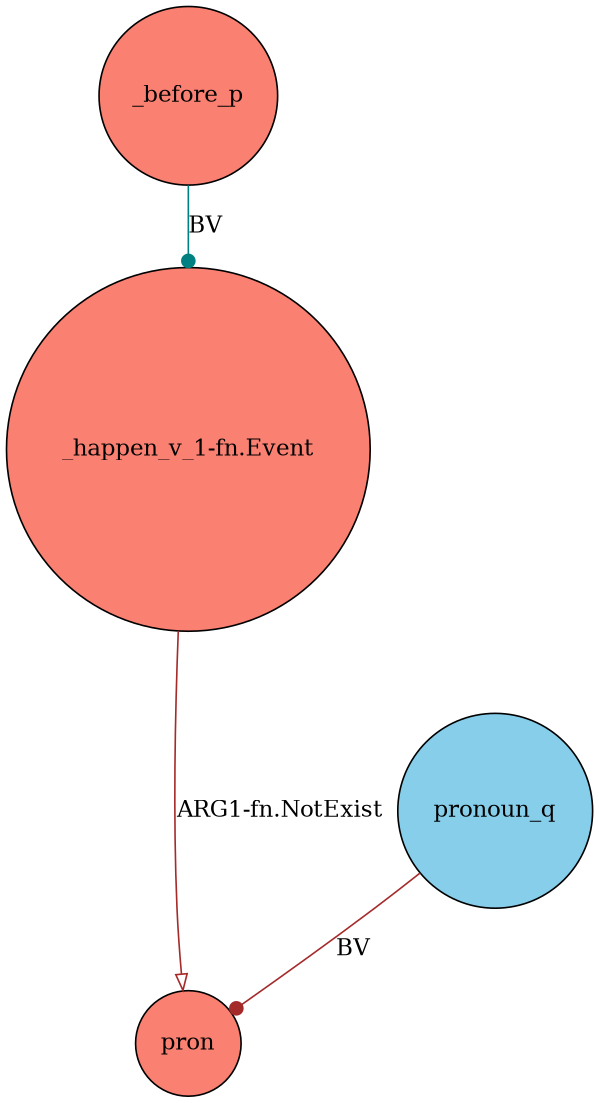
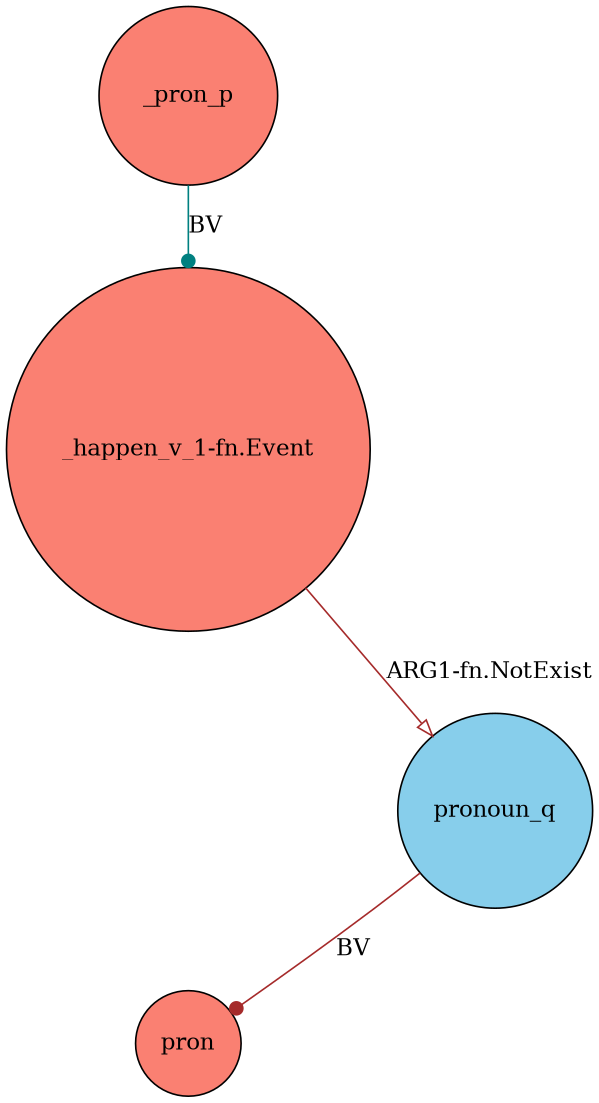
(188, 96) -> (188, 96)
(175, 803) -> (364, 656)
